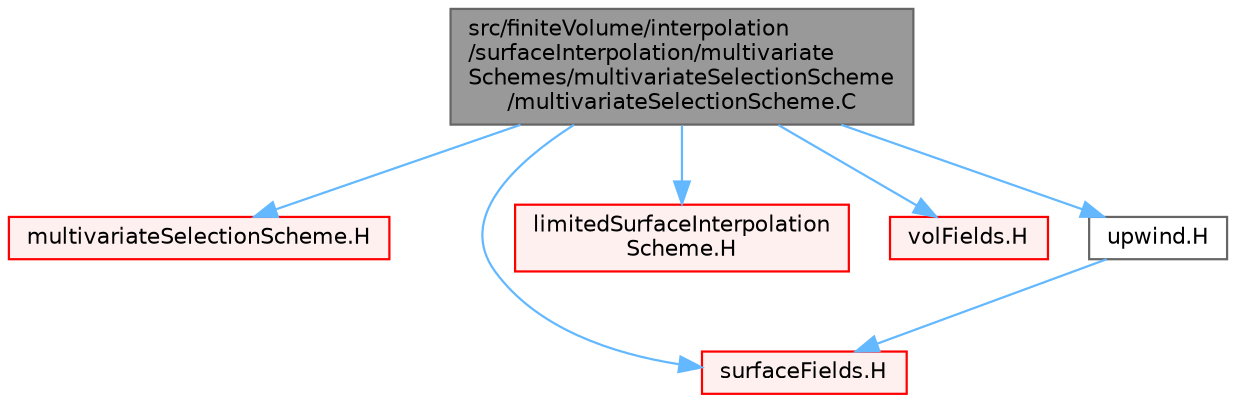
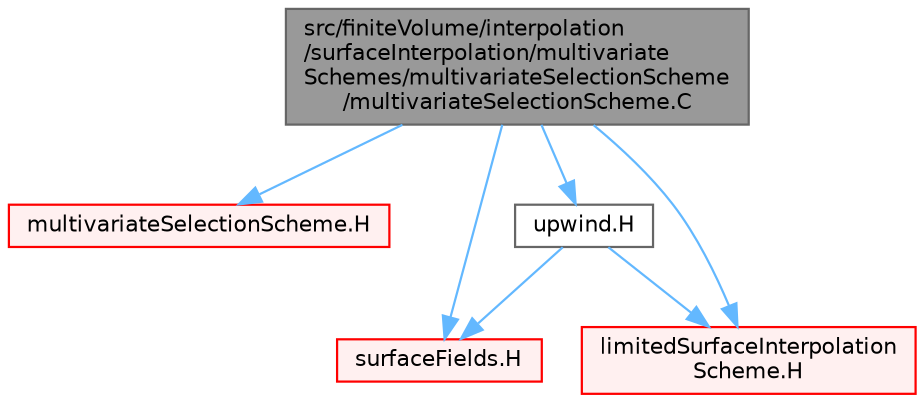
(969, 238) -> none
none -> (650, 280)
